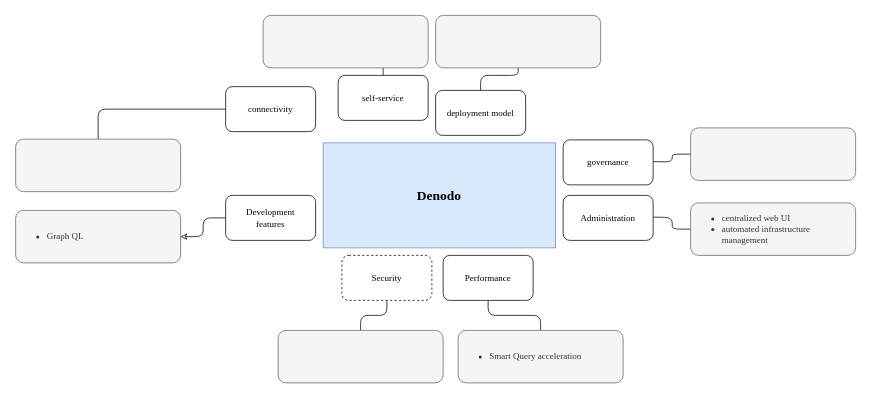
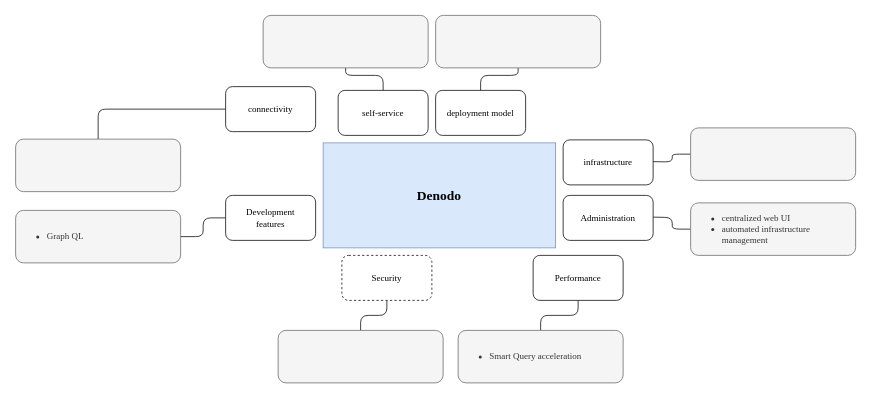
(383, 98) -> (383, 113)
(608, 162) -> (608, 162)
(187, 237) -> (184, 237)
(488, 278) -> (578, 278)
